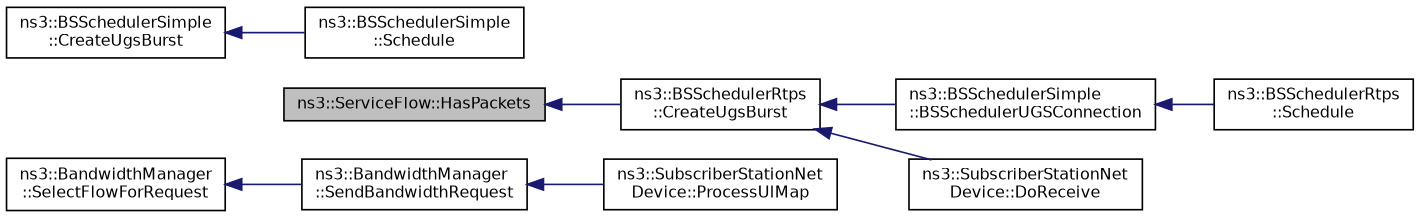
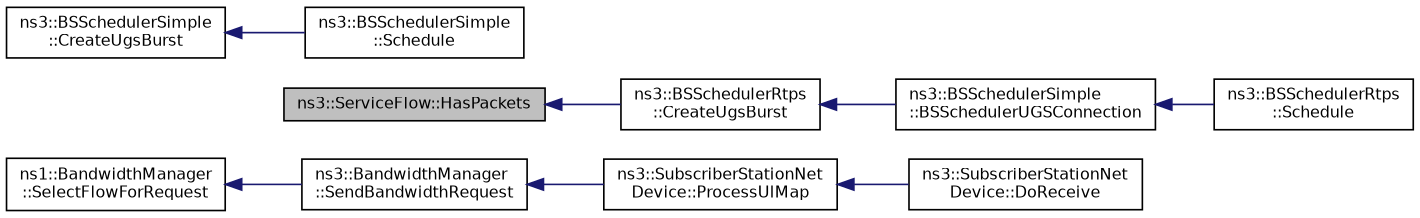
(881, 147) -> (881, 184)
(116, 184) -> (116, 184)
